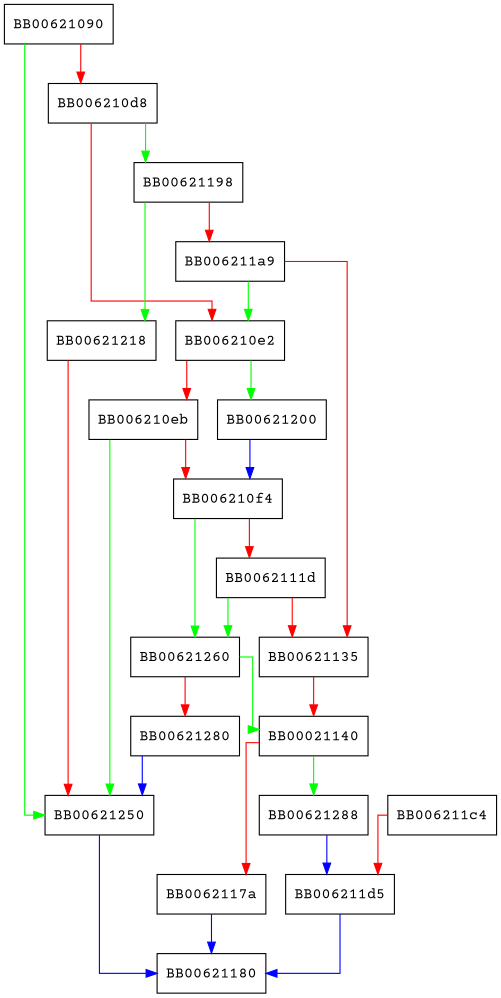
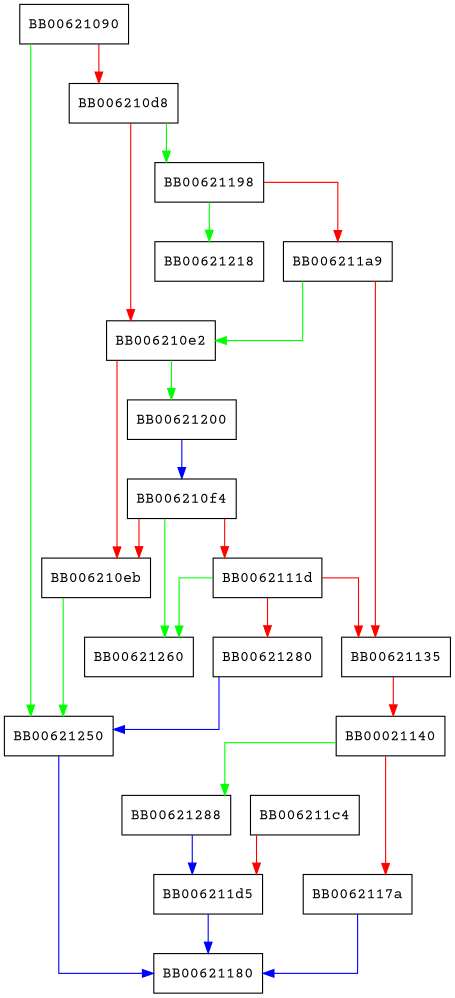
(186, 454) -> (139, 533)
(68, 572) -> none
(253, 687) -> none
(185, 691) -> (268, 612)
